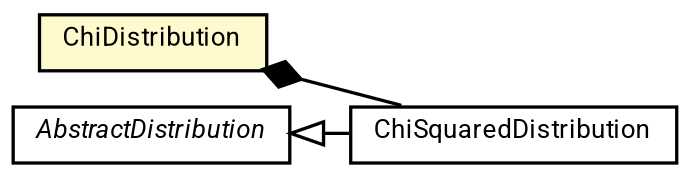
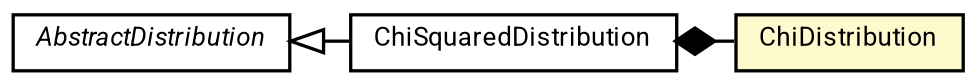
(351, 92) -> (725, 41)
